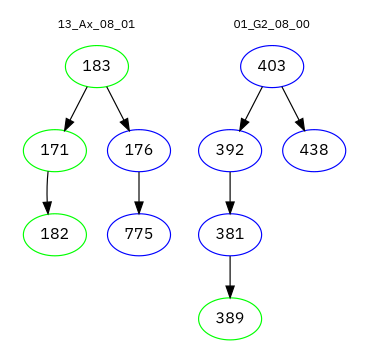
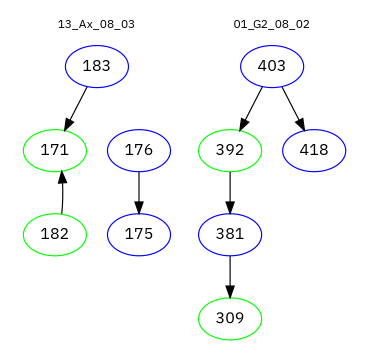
(97, 25) -> (97, 25)
(272, 25) -> (272, 25)
(97, 67) -> (97, 67)
(115, 103) -> none
(230, 151) -> (230, 151)
(314, 151) -> (314, 151)
(47, 187) -> (63, 198)
(139, 235) -> (139, 235)
(230, 319) -> (230, 319)
